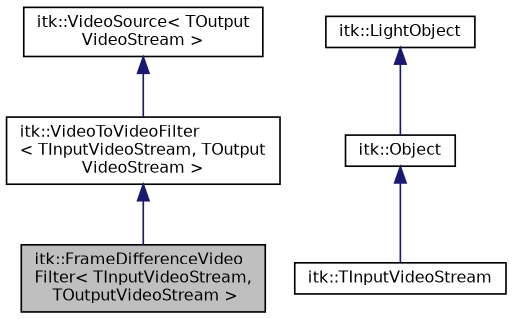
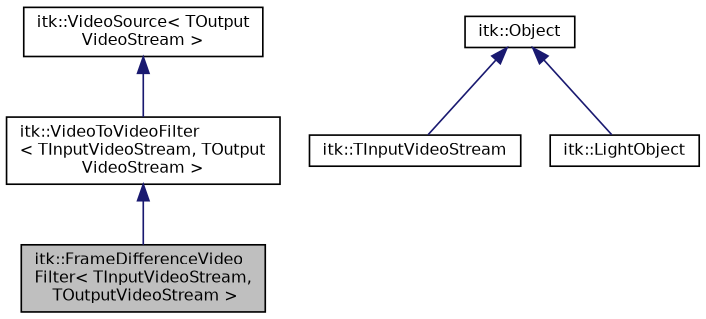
(400, 100) -> (578, 97)
